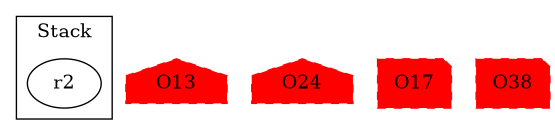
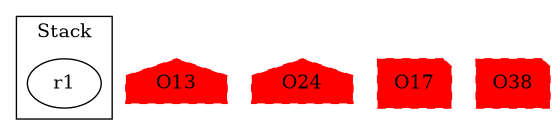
(64, 83) -> (64, 83)
